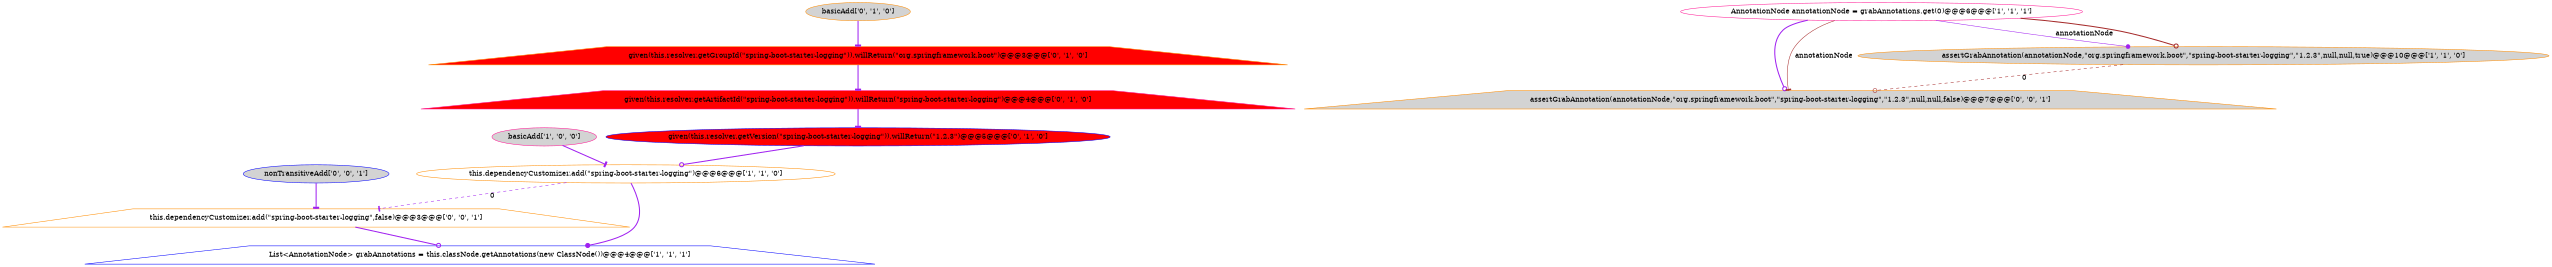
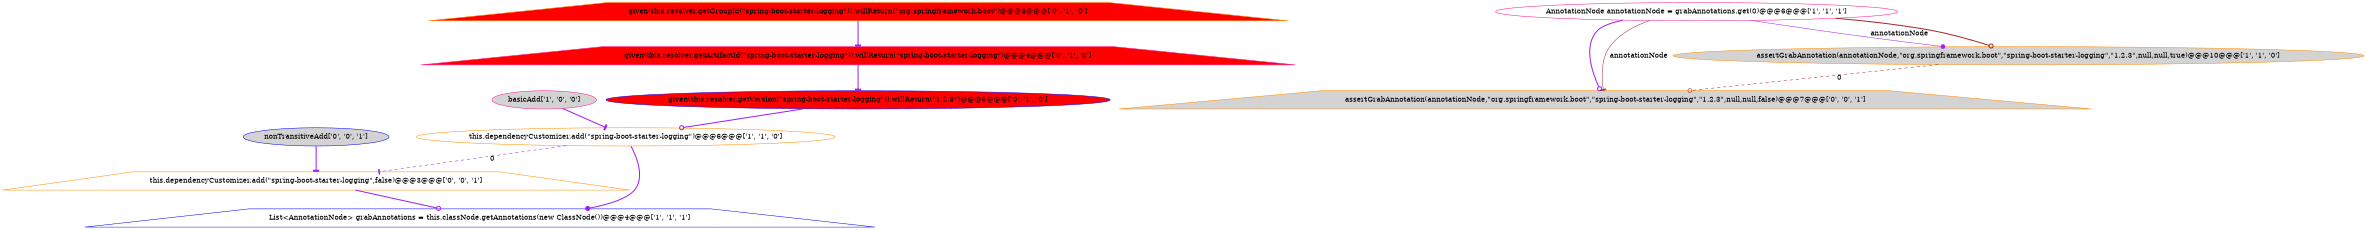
(858, 12) -> none
